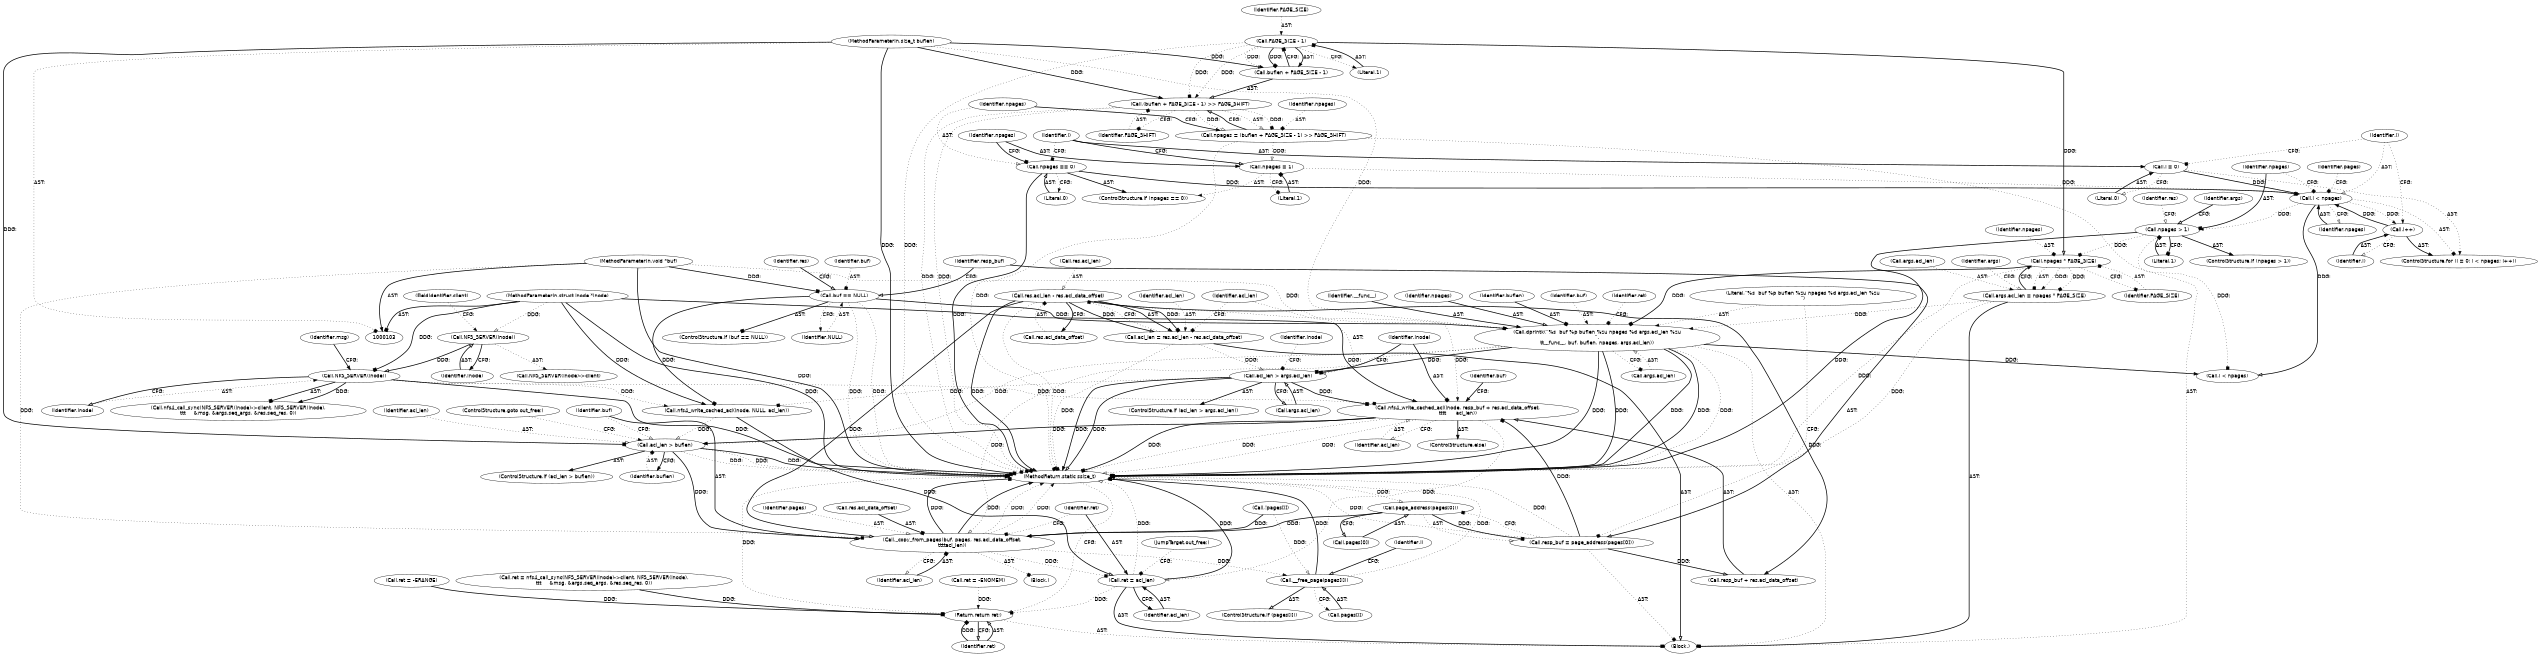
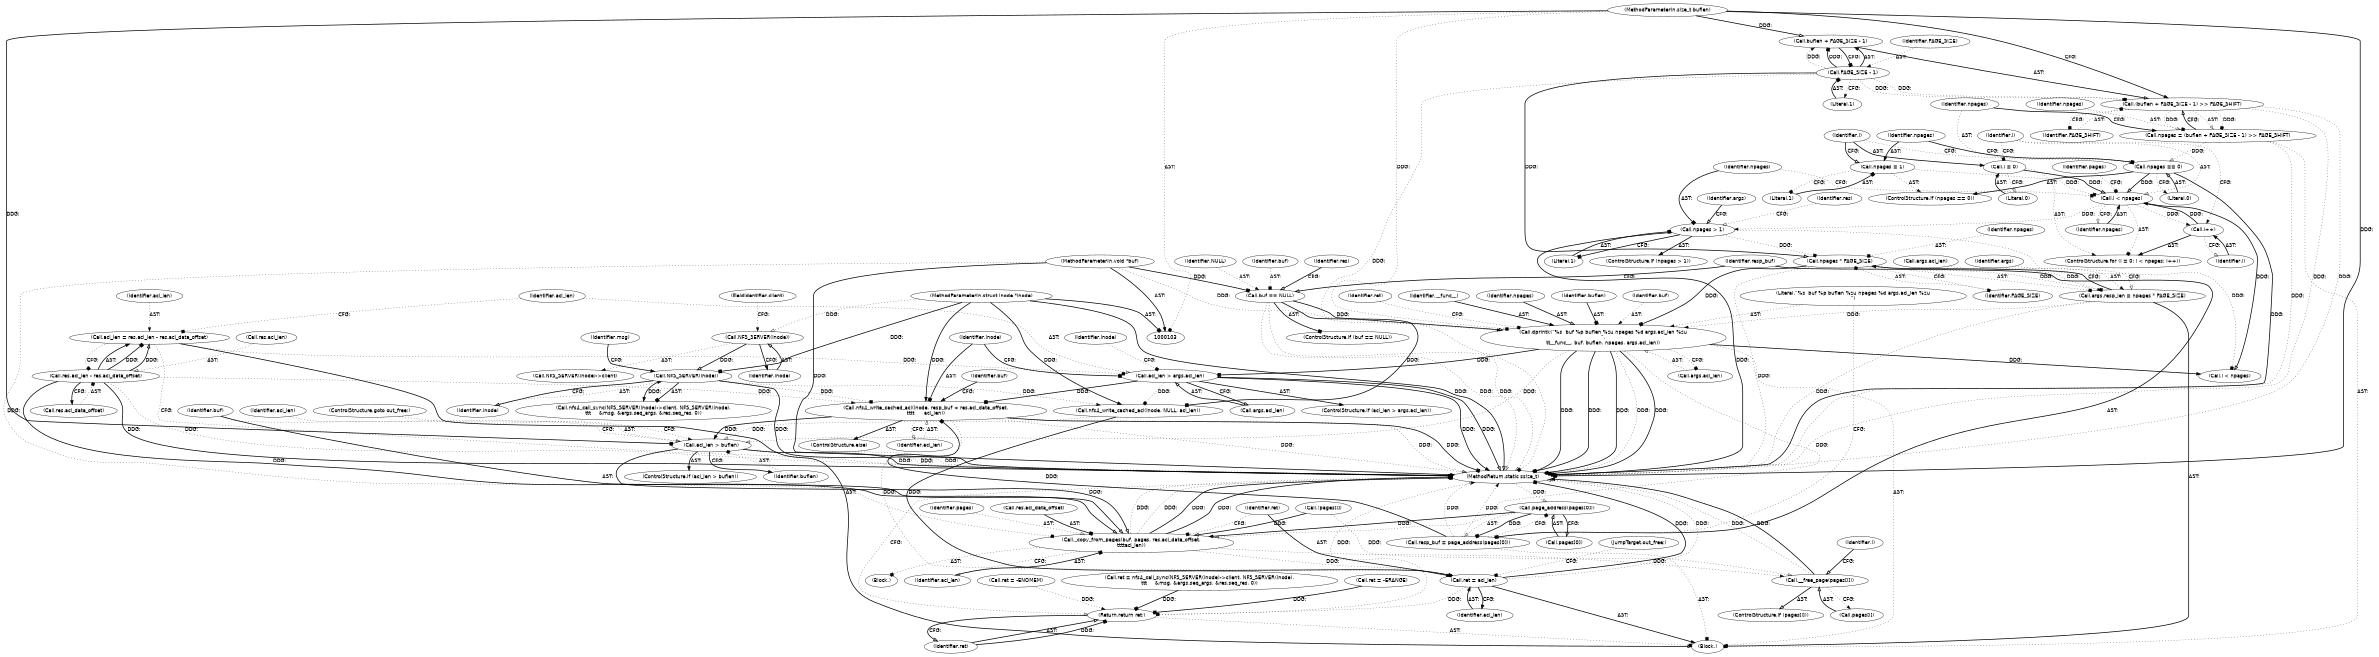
(1078, 73) -> (2072, 57)
(1273, 150) -> (2189, 151)
(2034, 296) -> (2132, 296)
(822, 313) -> none
(1226, 355) -> (650, 357)
(1069, 411) -> (168, 411)
(1753, 581) -> none
